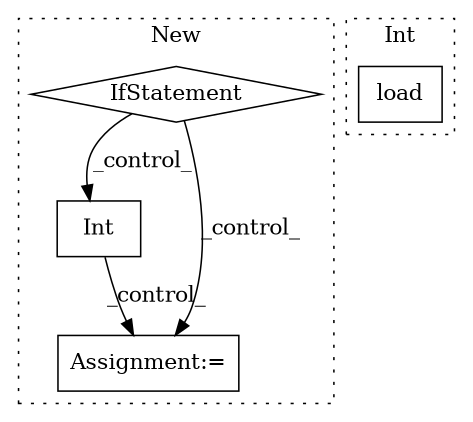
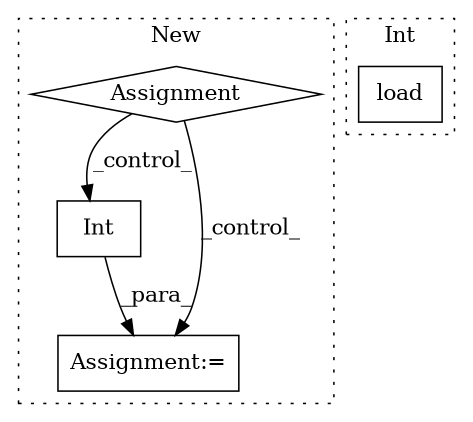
(176, 94) -> (176, 94)
(156, 296) -> (156, 296)
